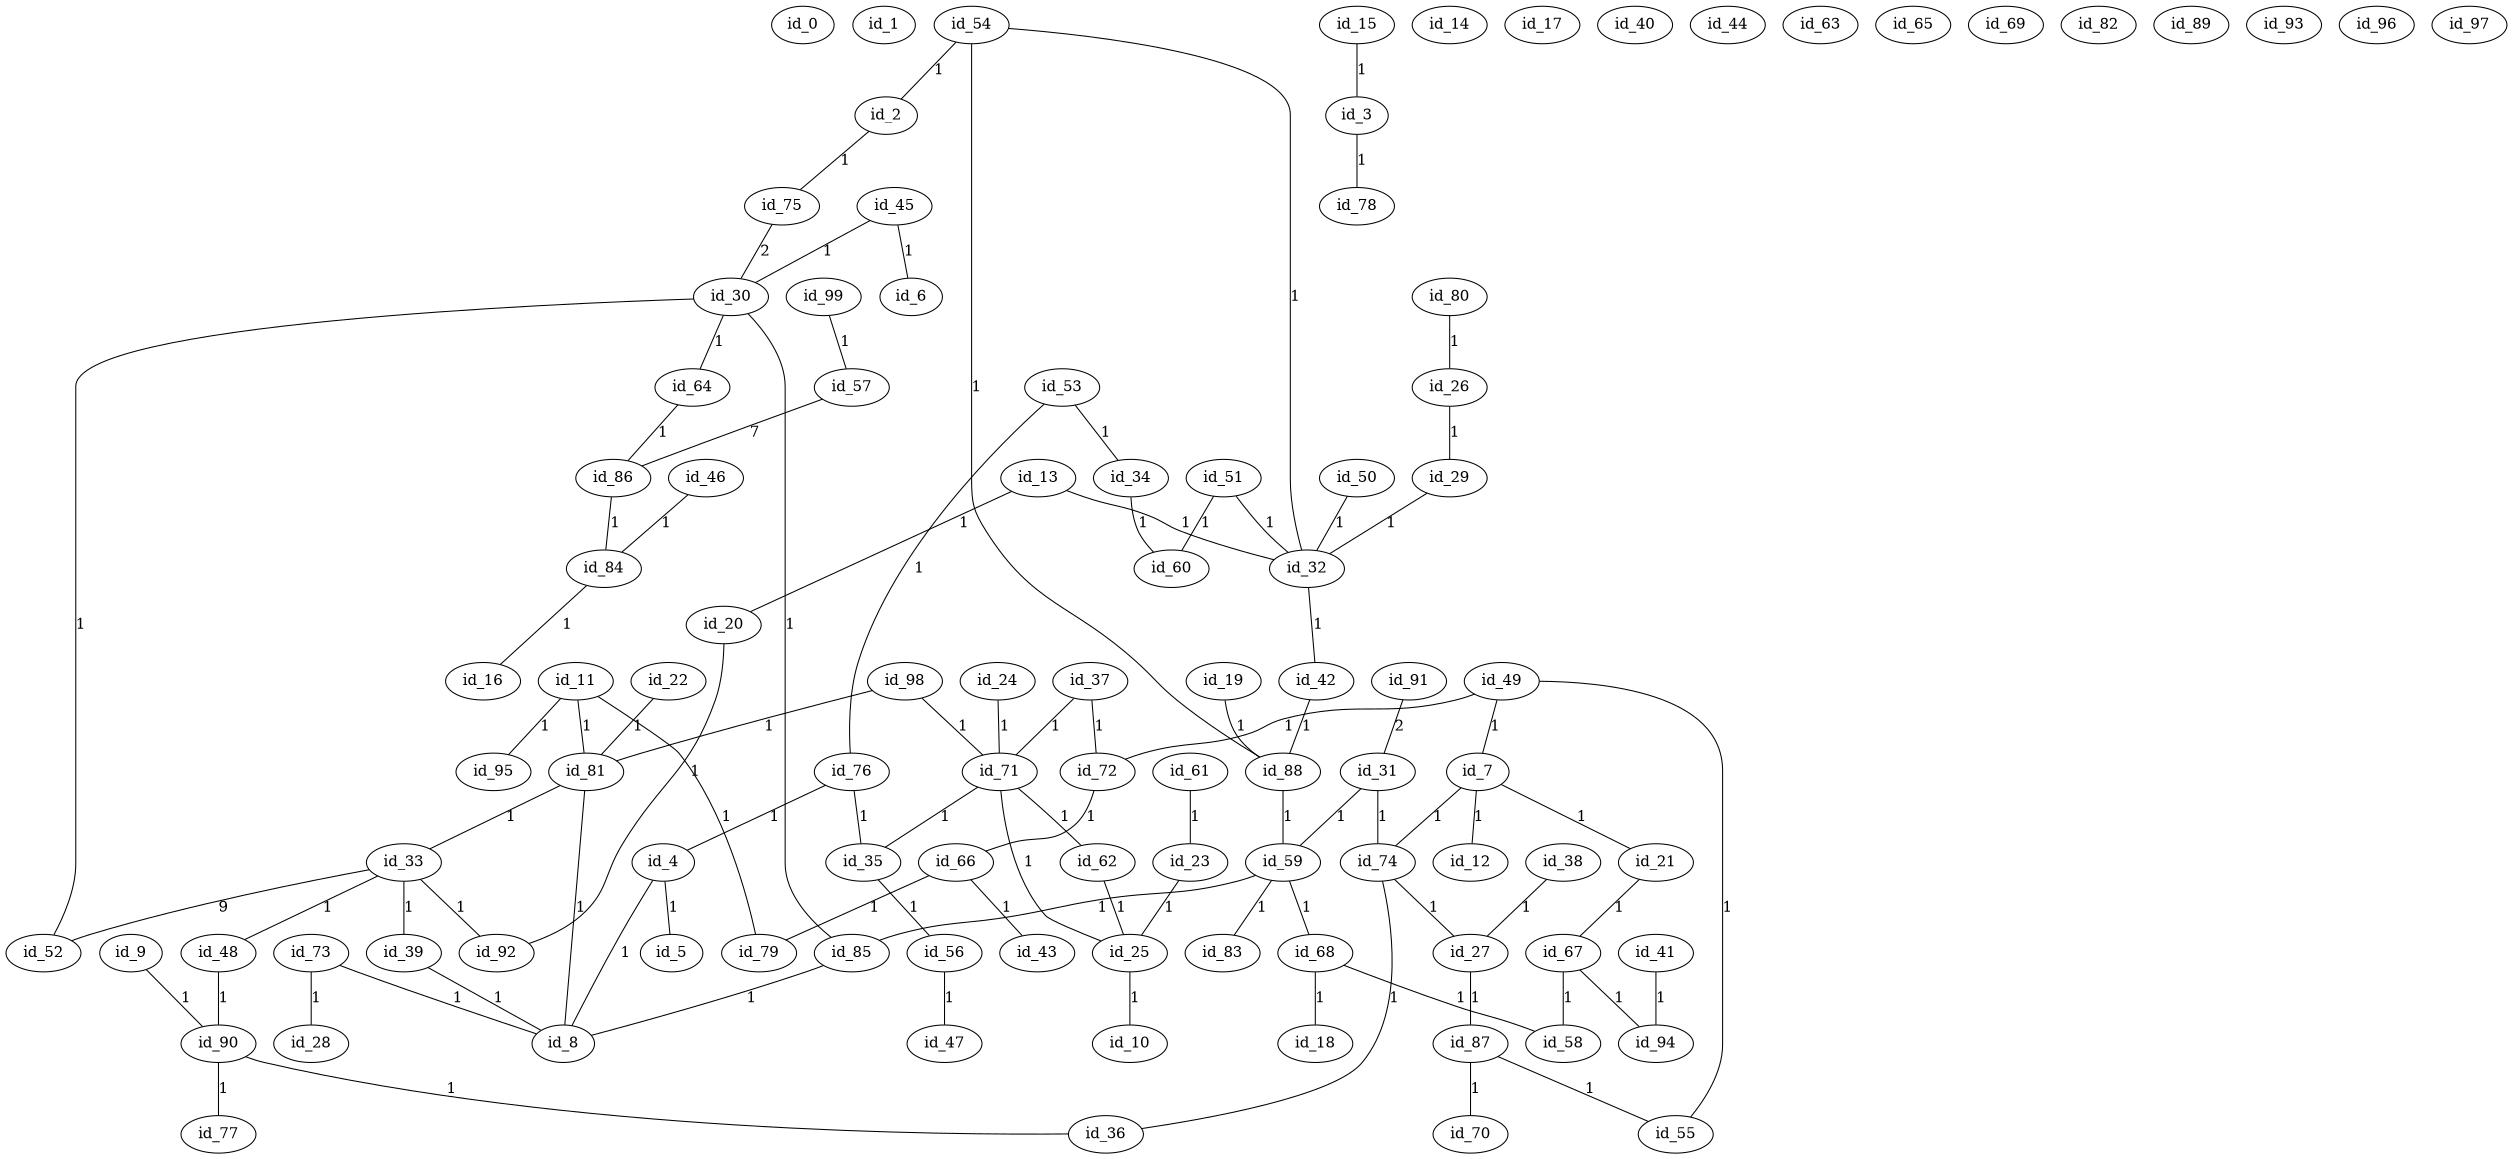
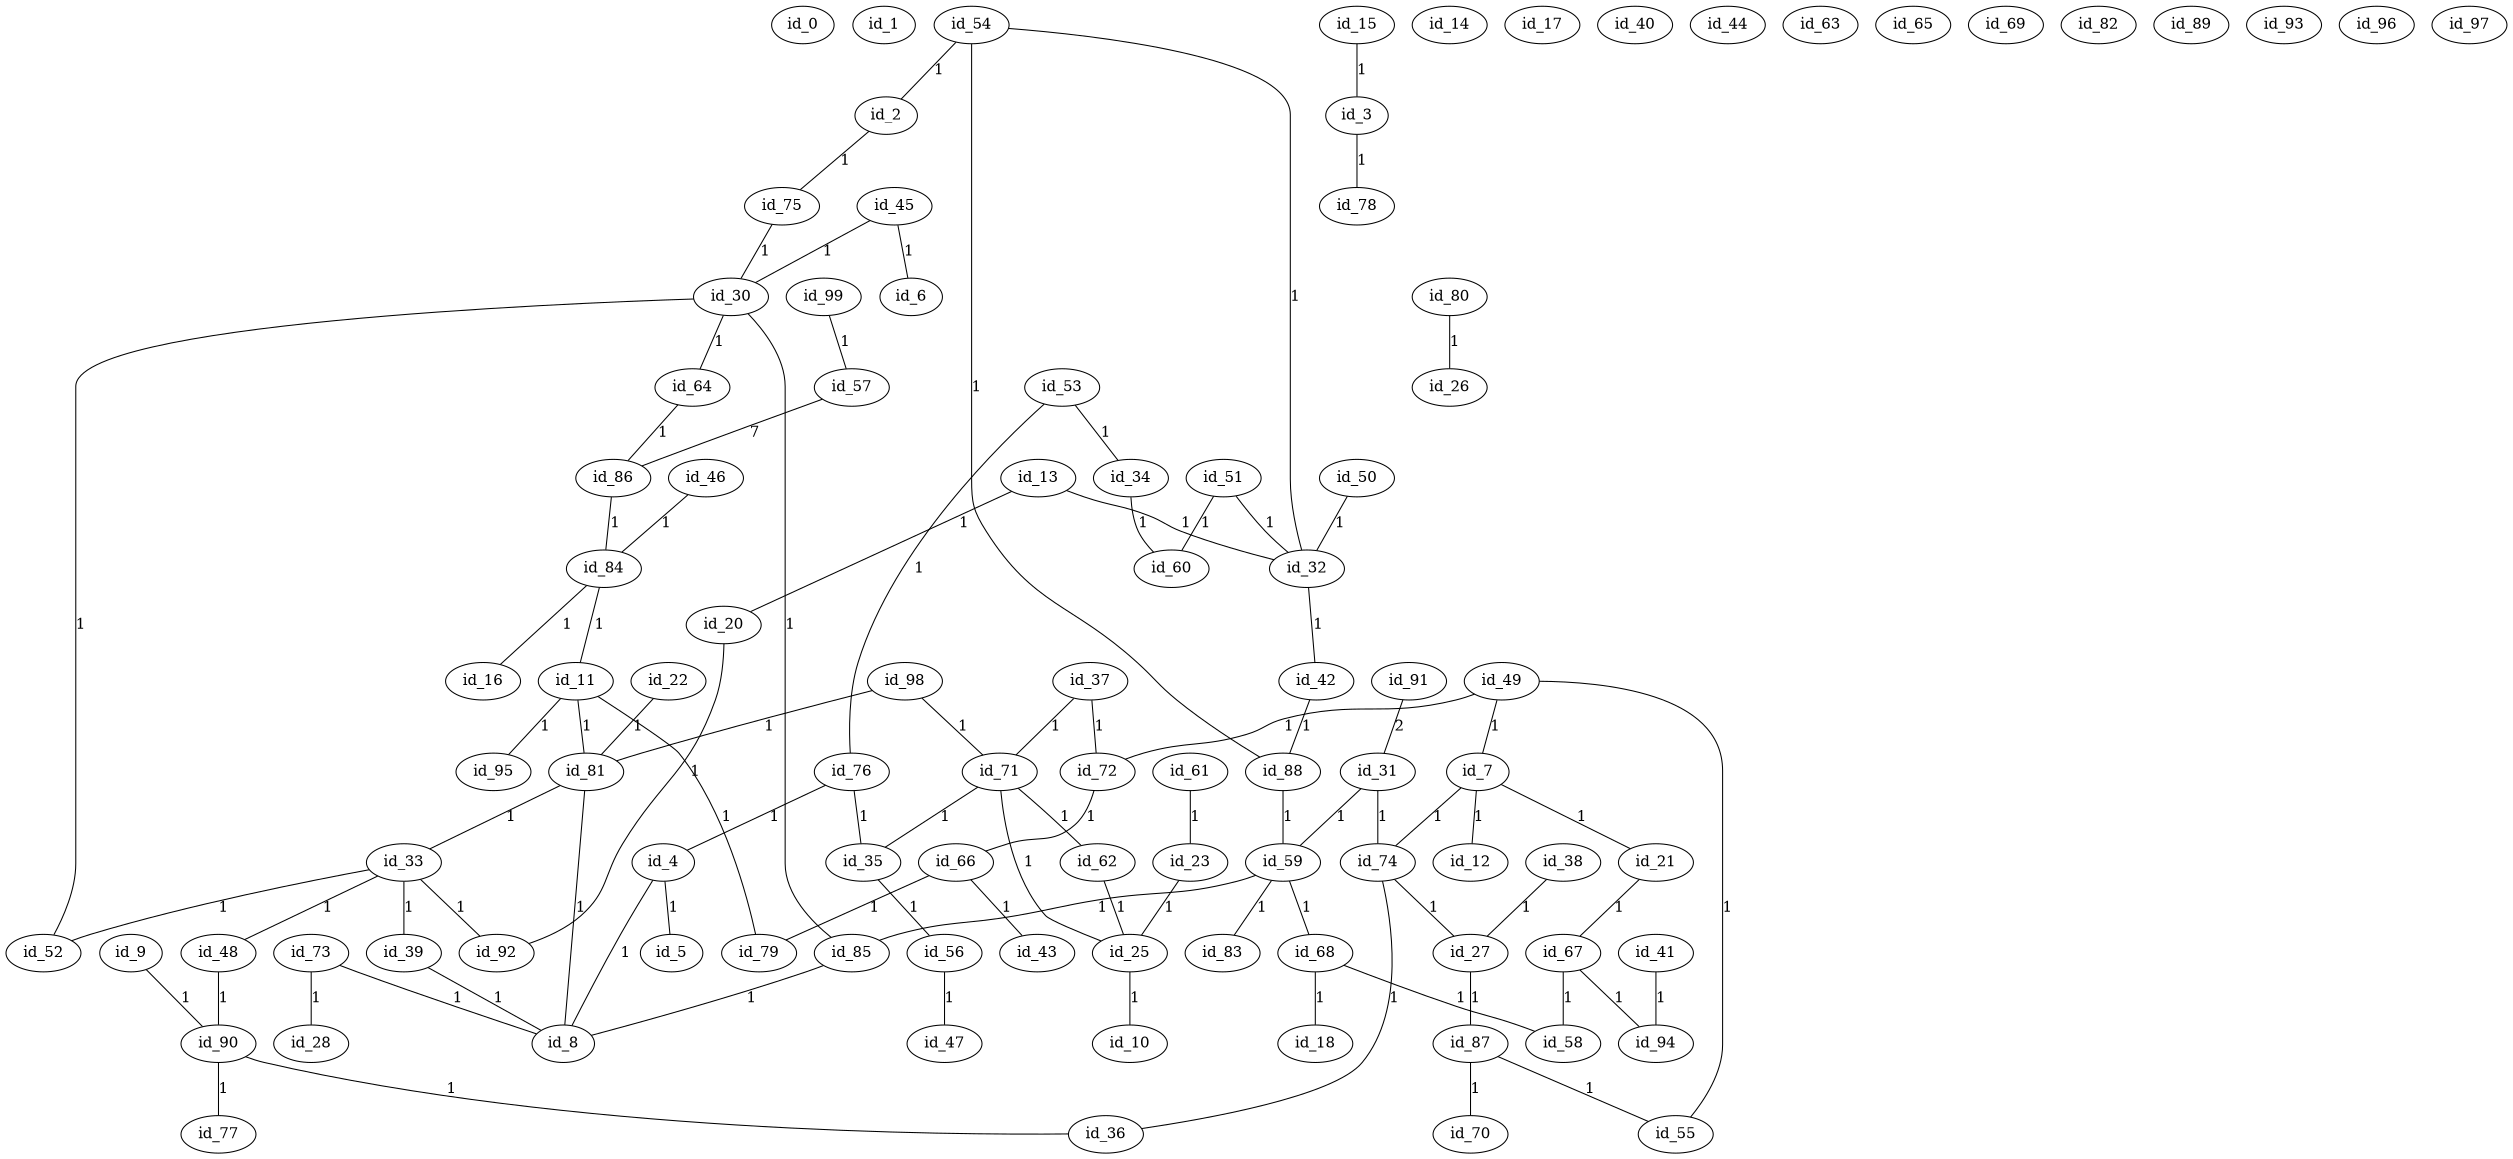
(765, 252) -> (765, 252)
(1450, 478) -> none
none -> (590, 625)
(998, 681) -> none
(1224, 681) -> none
(224, 908) -> (224, 908)
